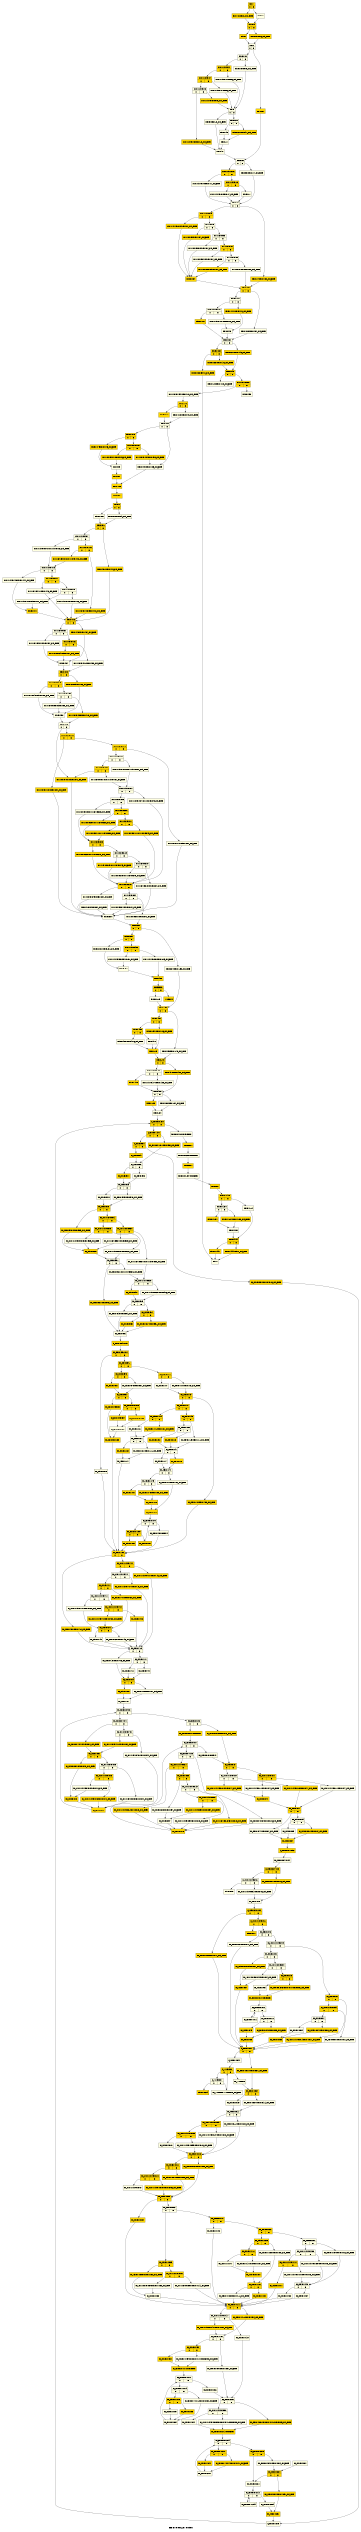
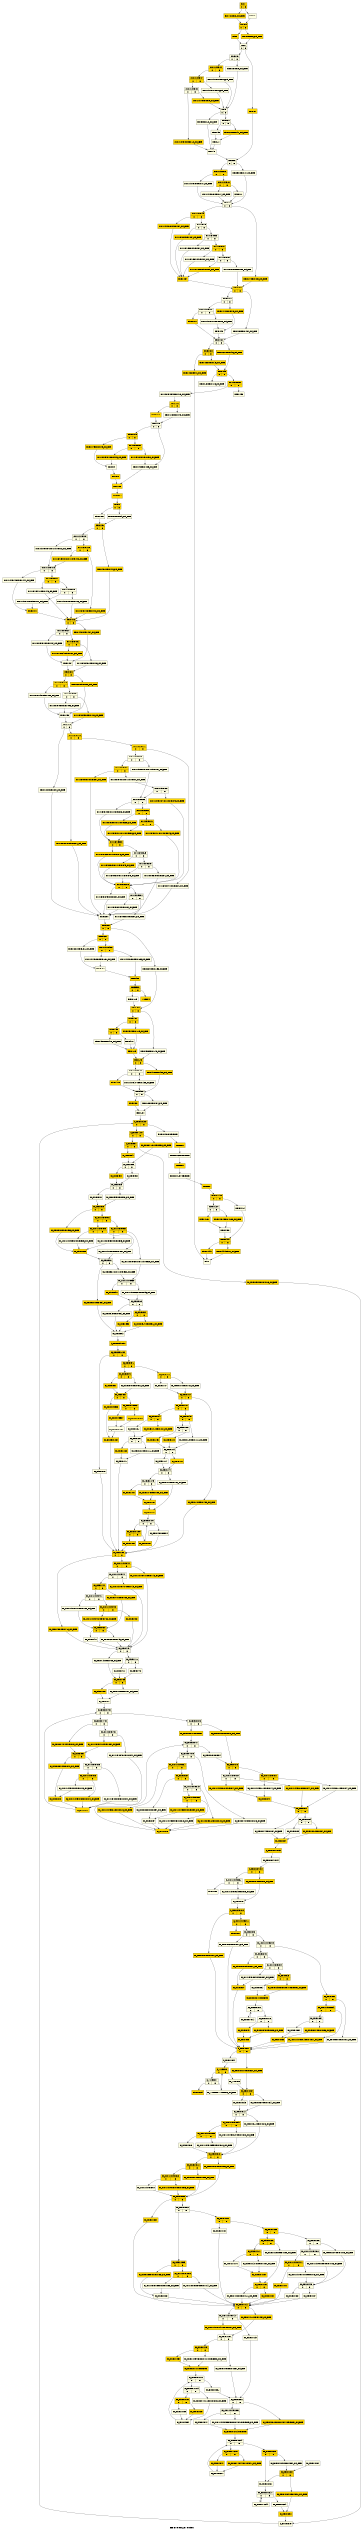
(56, 754) -> (59, 757)
(128, 779) -> (147, 784)
(146, 801) -> (167, 801)
